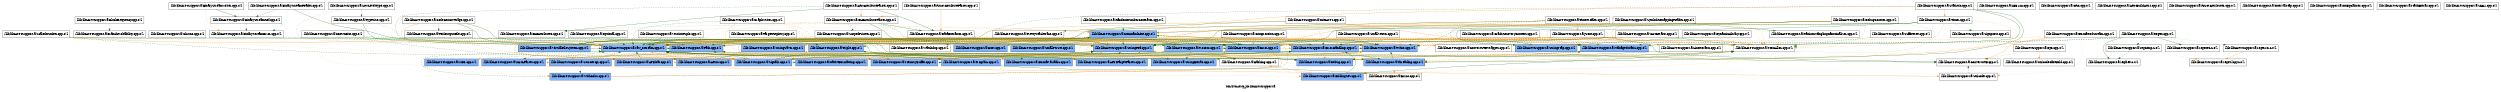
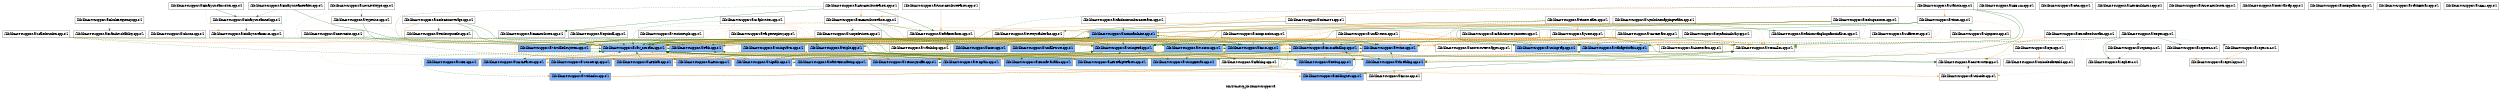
(1705, 58) -> (1705, 58)
